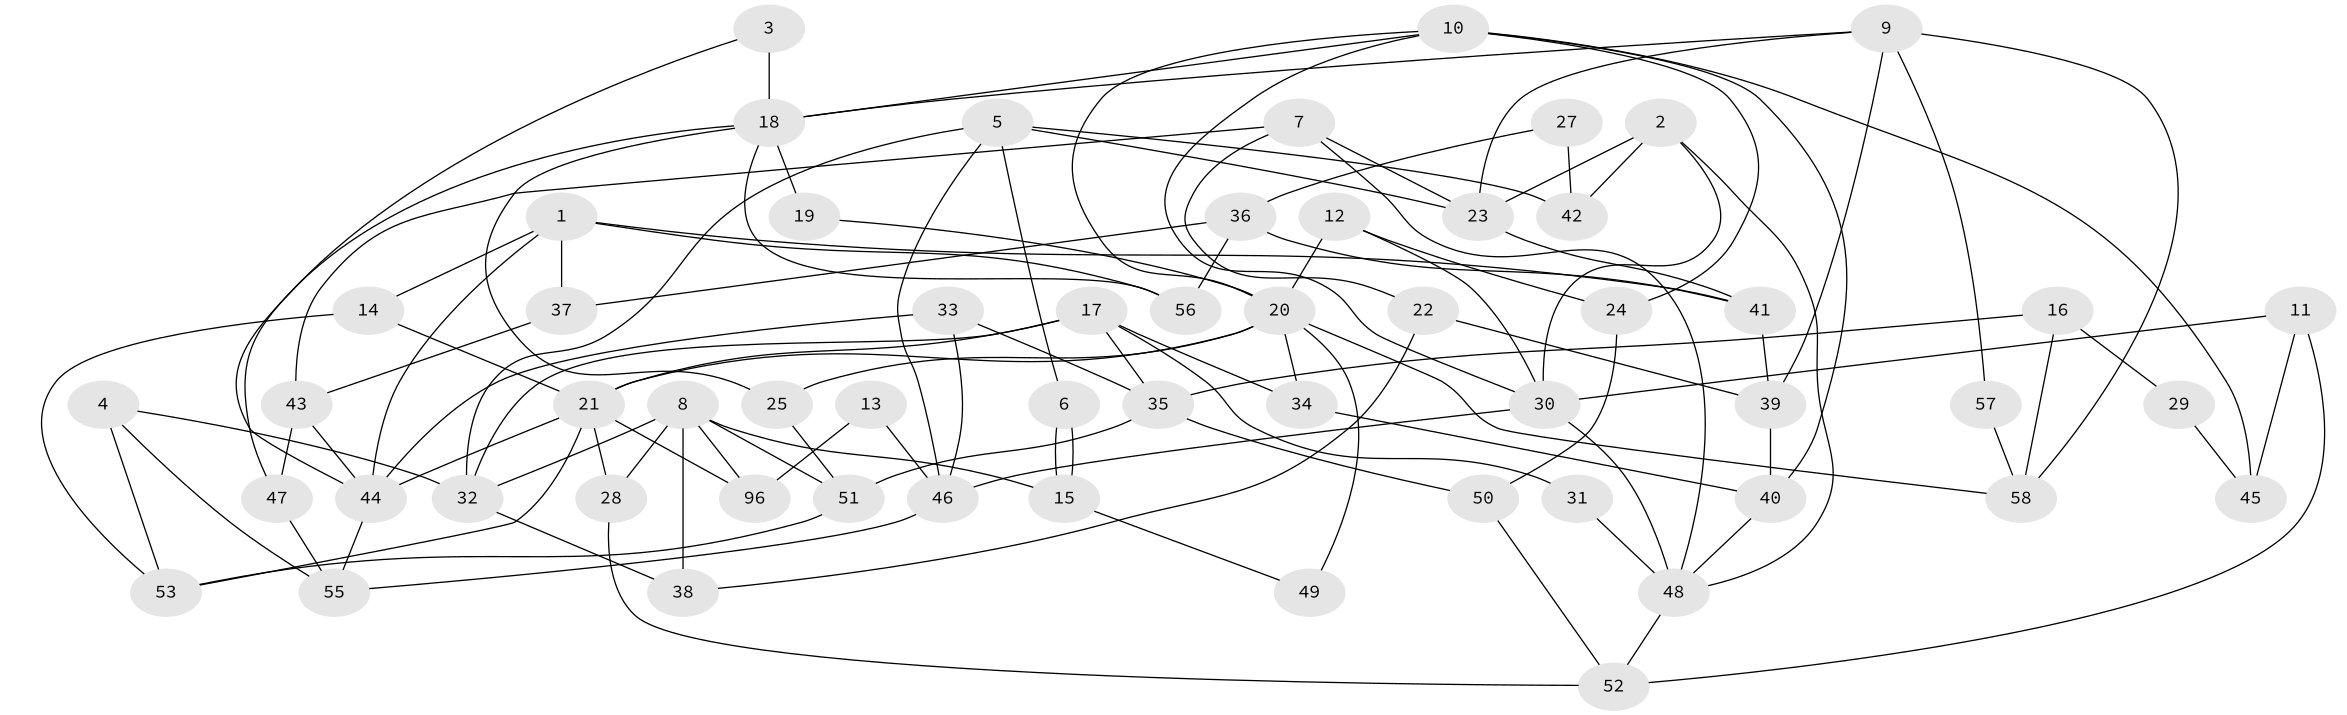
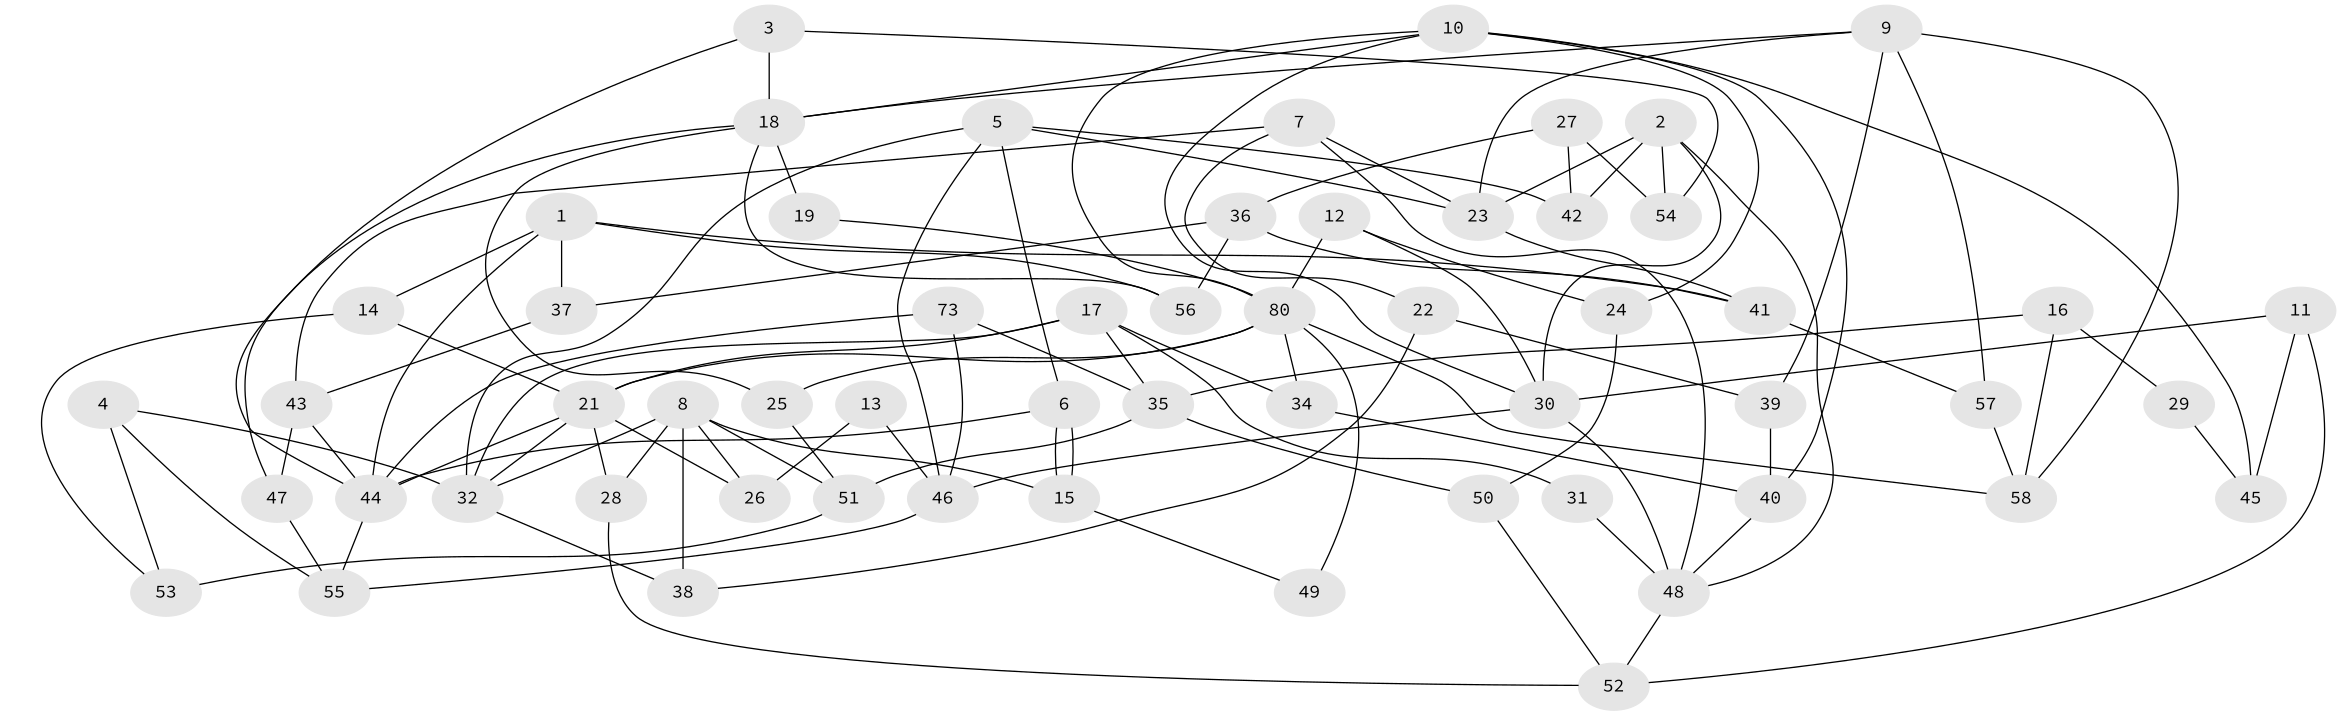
none -> (1666, 217)
(948, 311) -> (948, 311)
(1280, 311) -> (1280, 311)
(1765, 358) -> (1865, 354)
none -> (697, 440)
(755, 499) -> (755, 499)
(415, 544) -> (542, 442)
